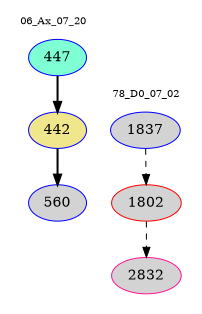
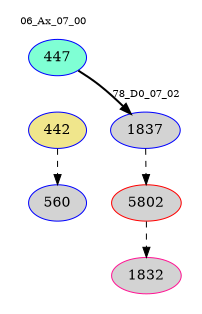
(54, 22) -> (54, 22)
(58, 89) -> (109, 94)
(58, 162) -> (58, 162)
(146, 203) -> (146, 203)
(146, 276) -> (146, 276)
